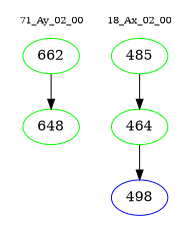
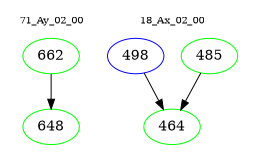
(140, 157) -> (151, 87)
